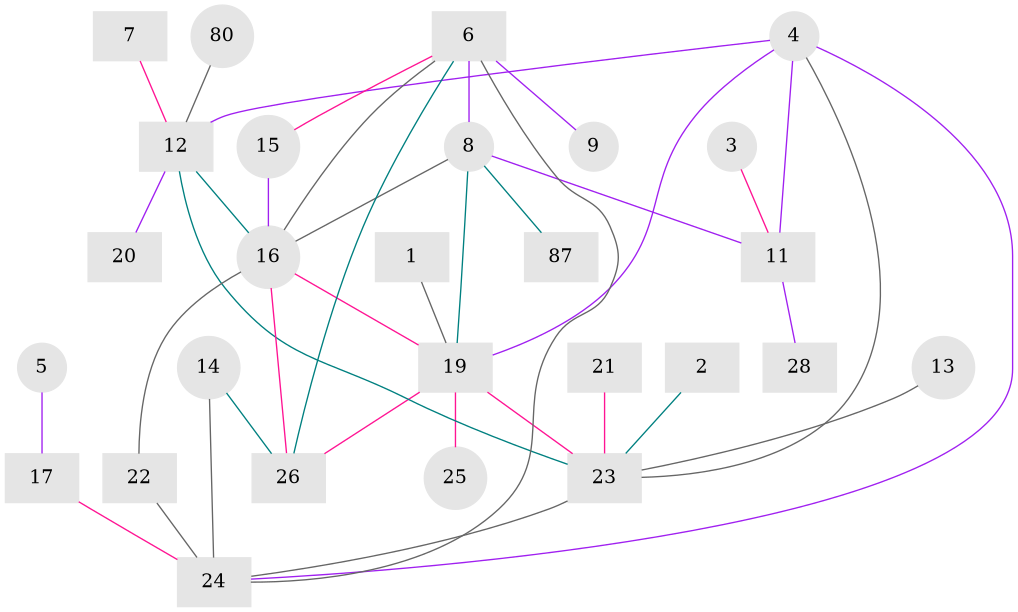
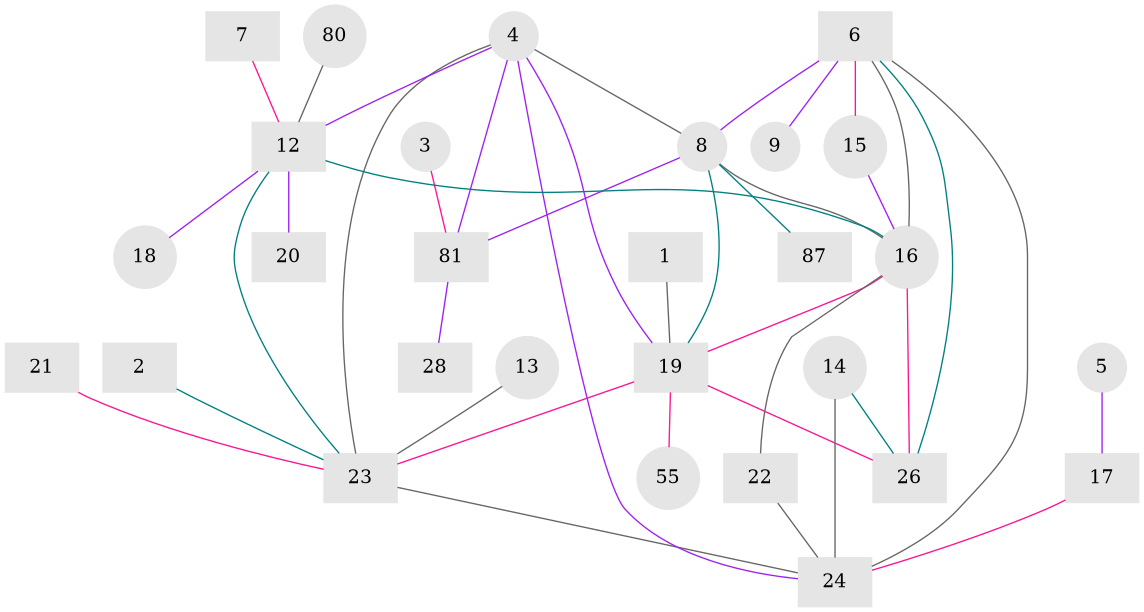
none -> (608, 91)
none -> (145, 257)
(778, 257) -> (451, 257)
(455, 478) -> (668, 478)
